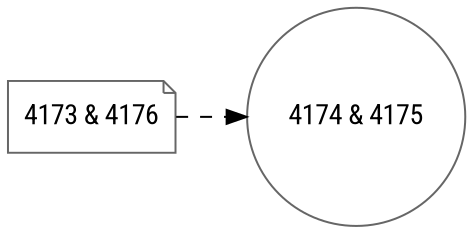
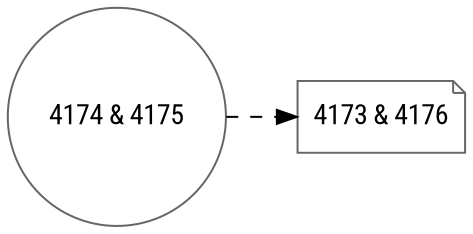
(201, 117) -> (251, 117)
